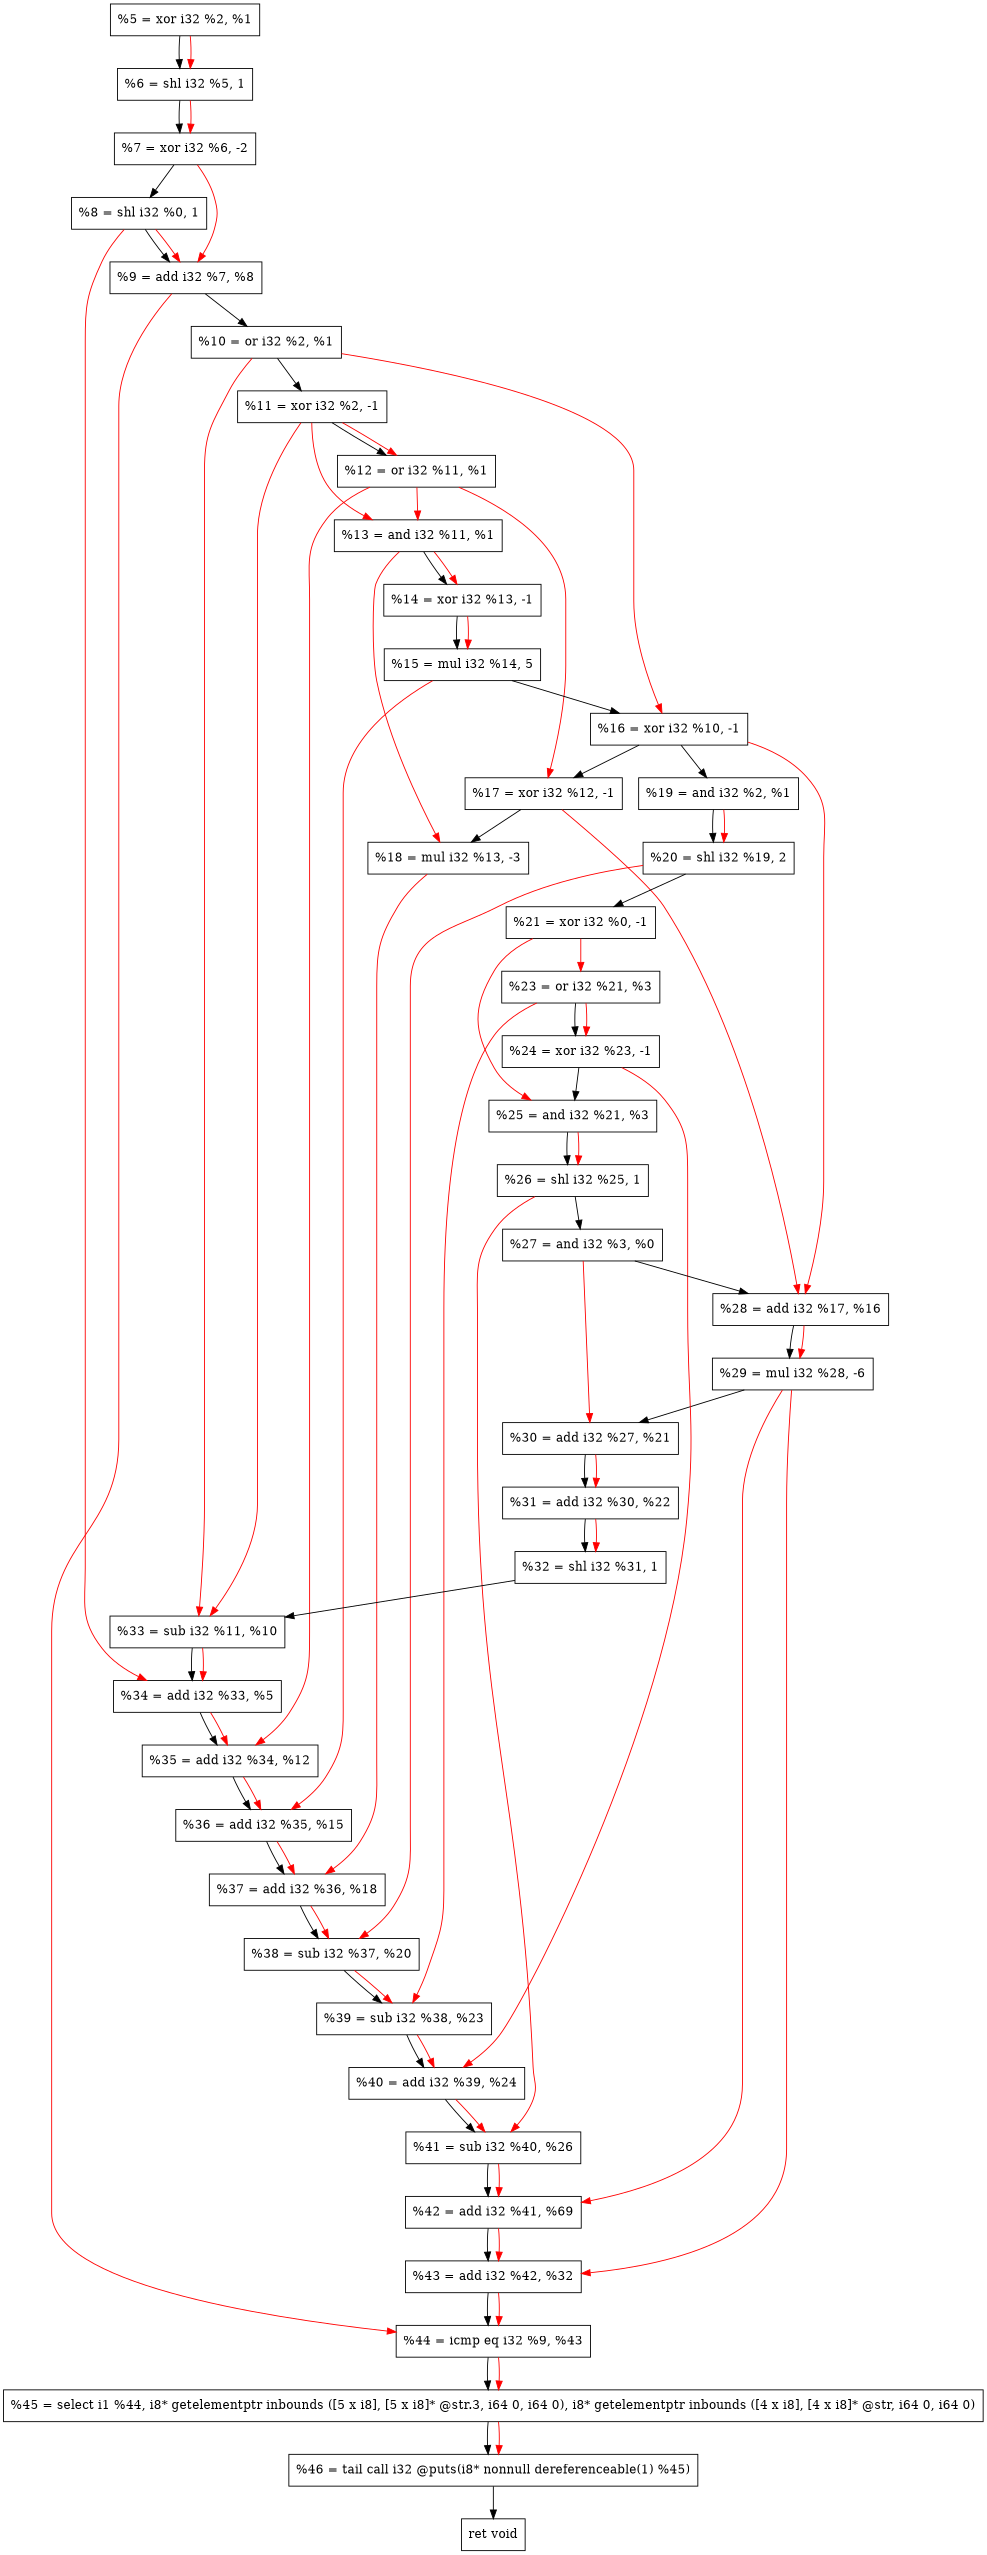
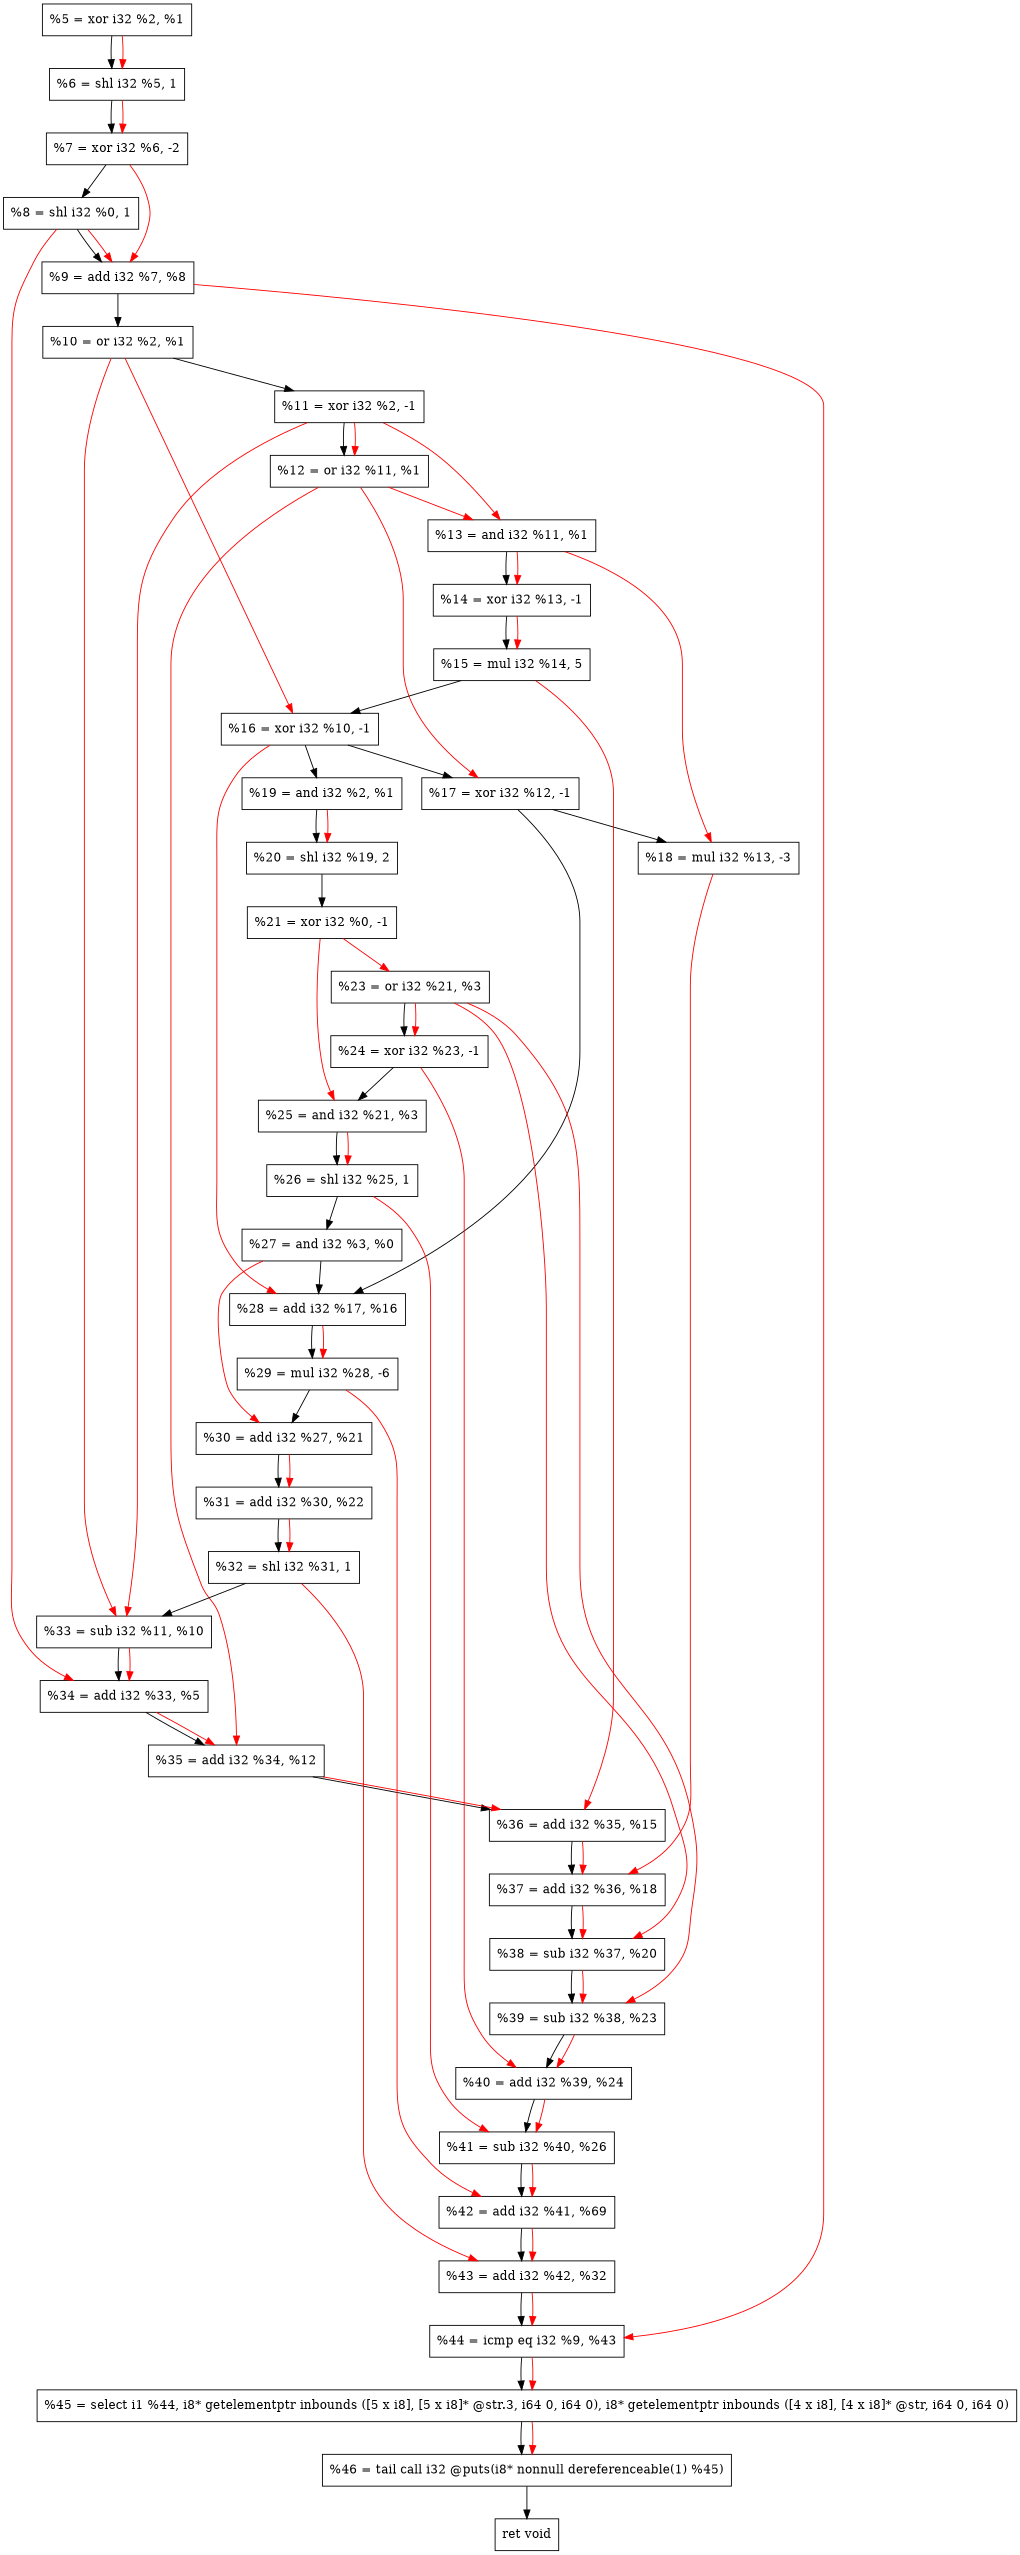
(723, 1023) -> (574, 1090)
(410, 1328) -> (546, 1483)
(787, 1896) -> (363, 1937)
